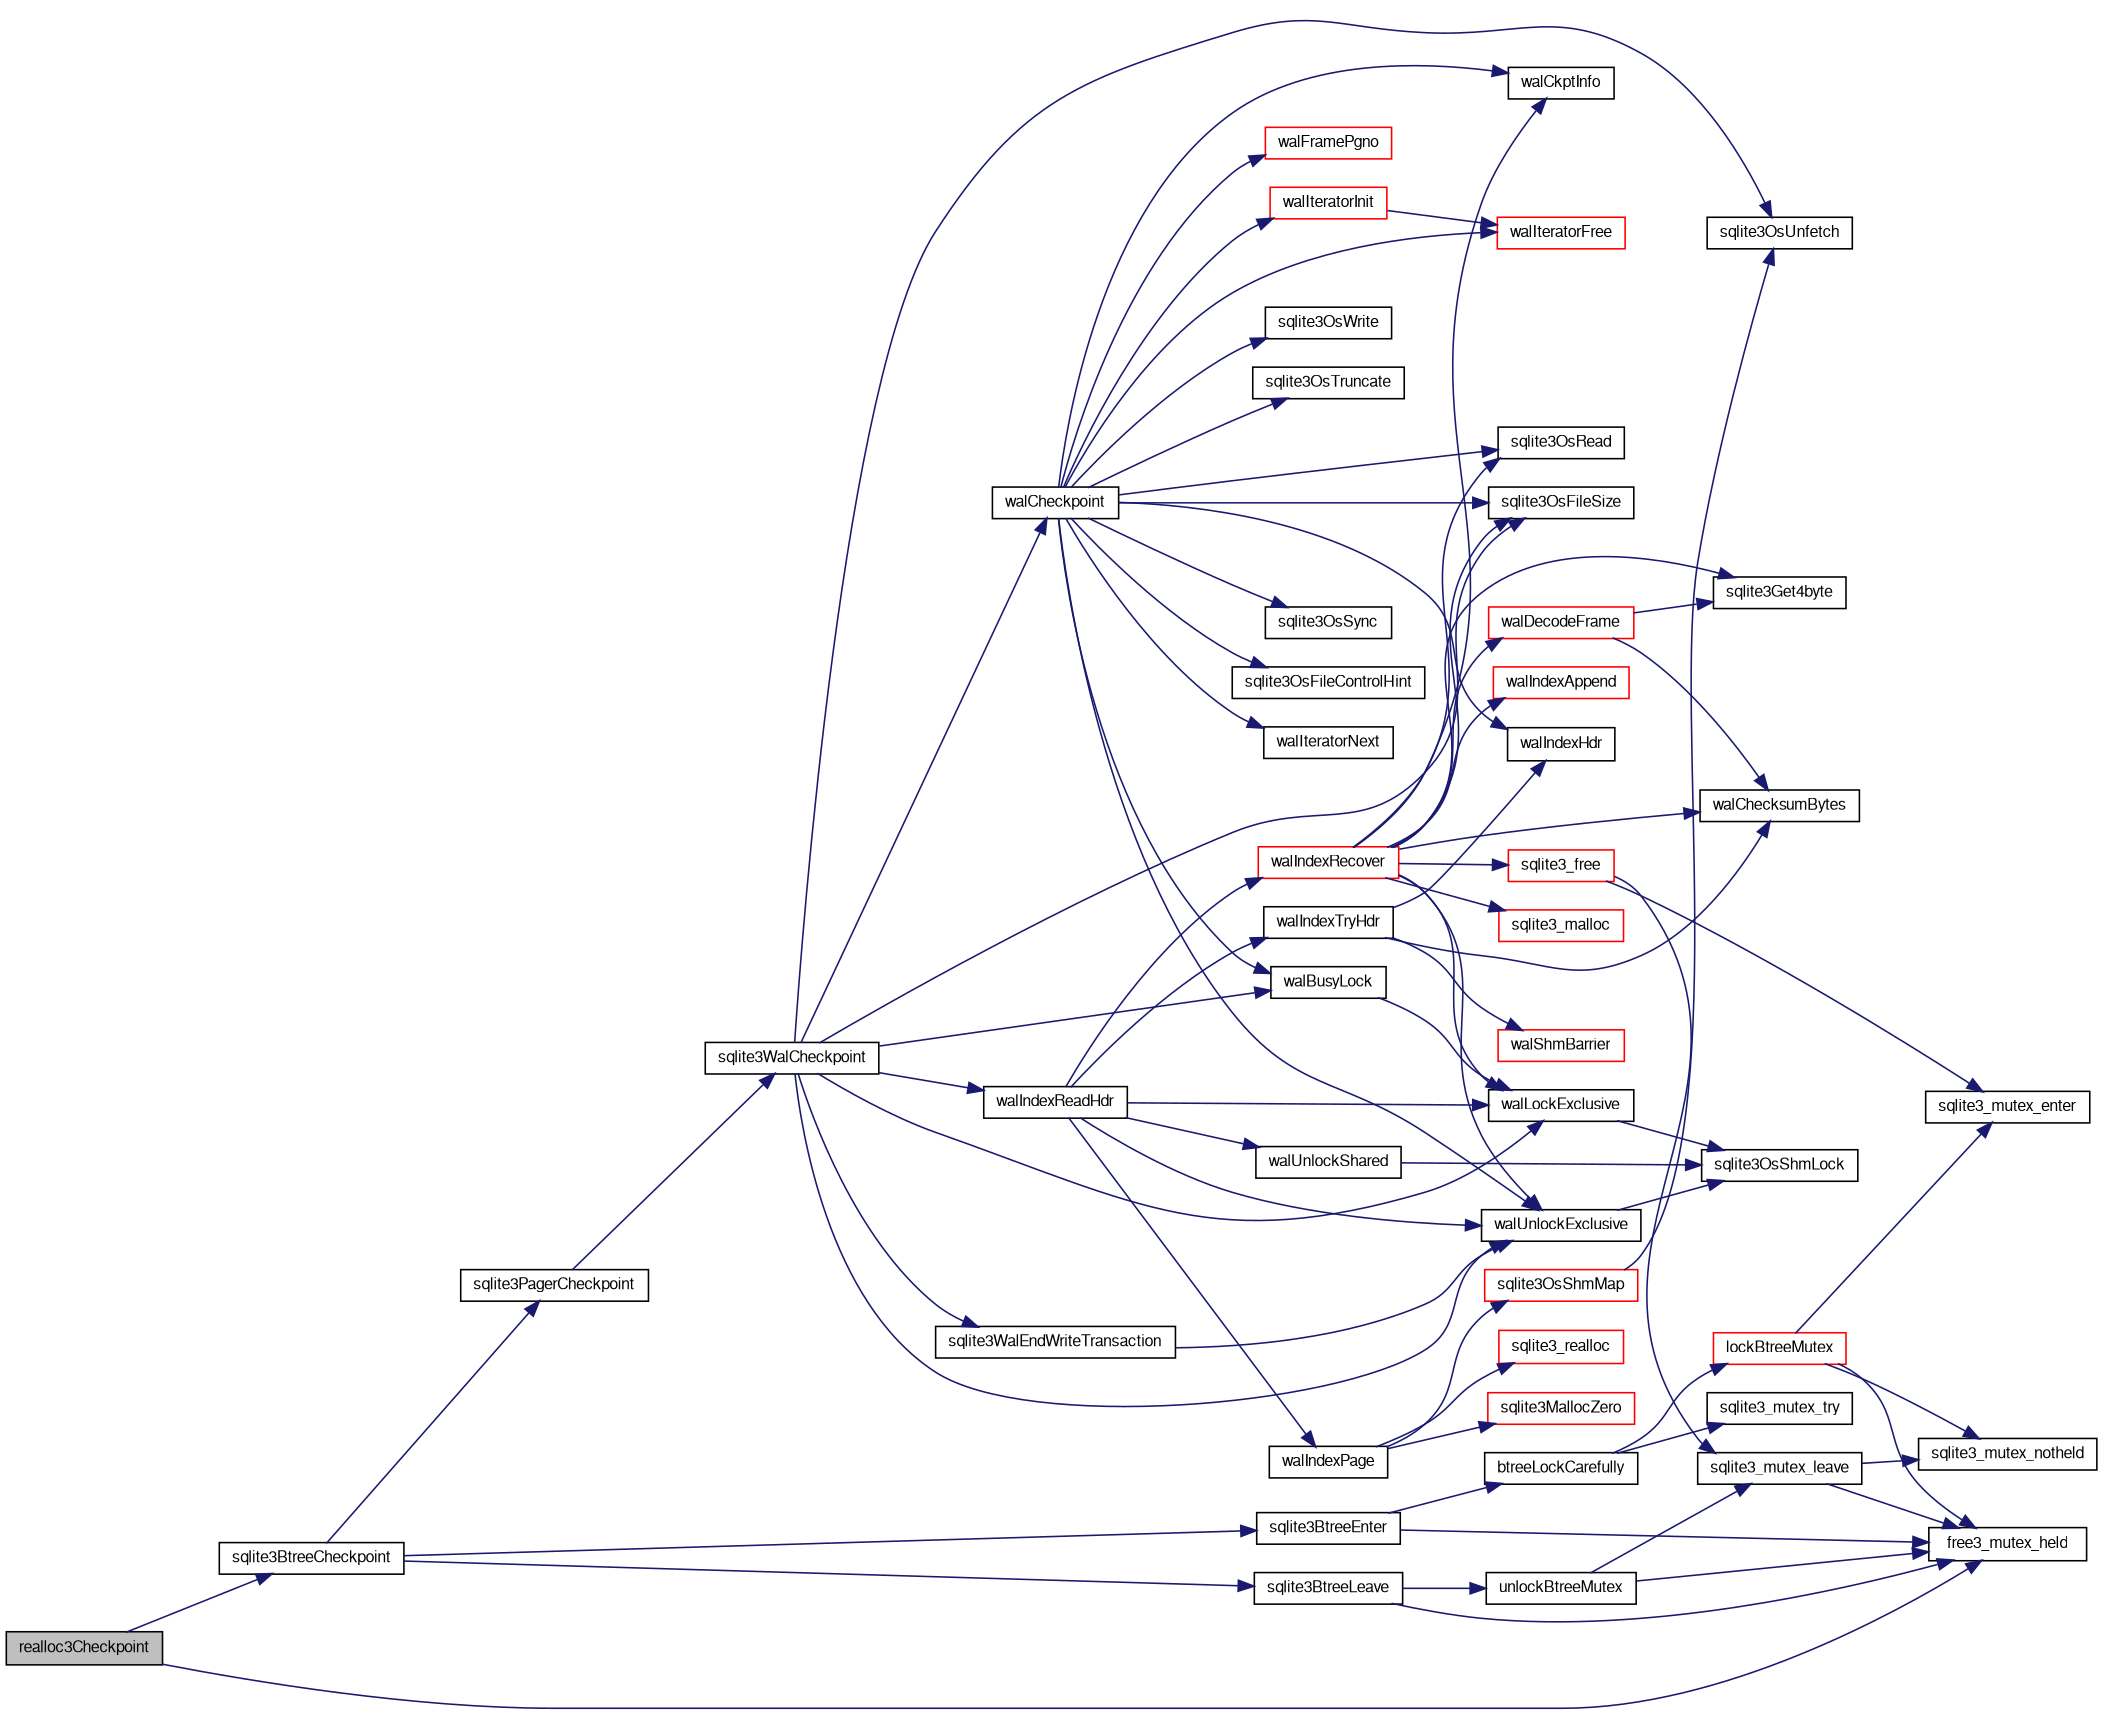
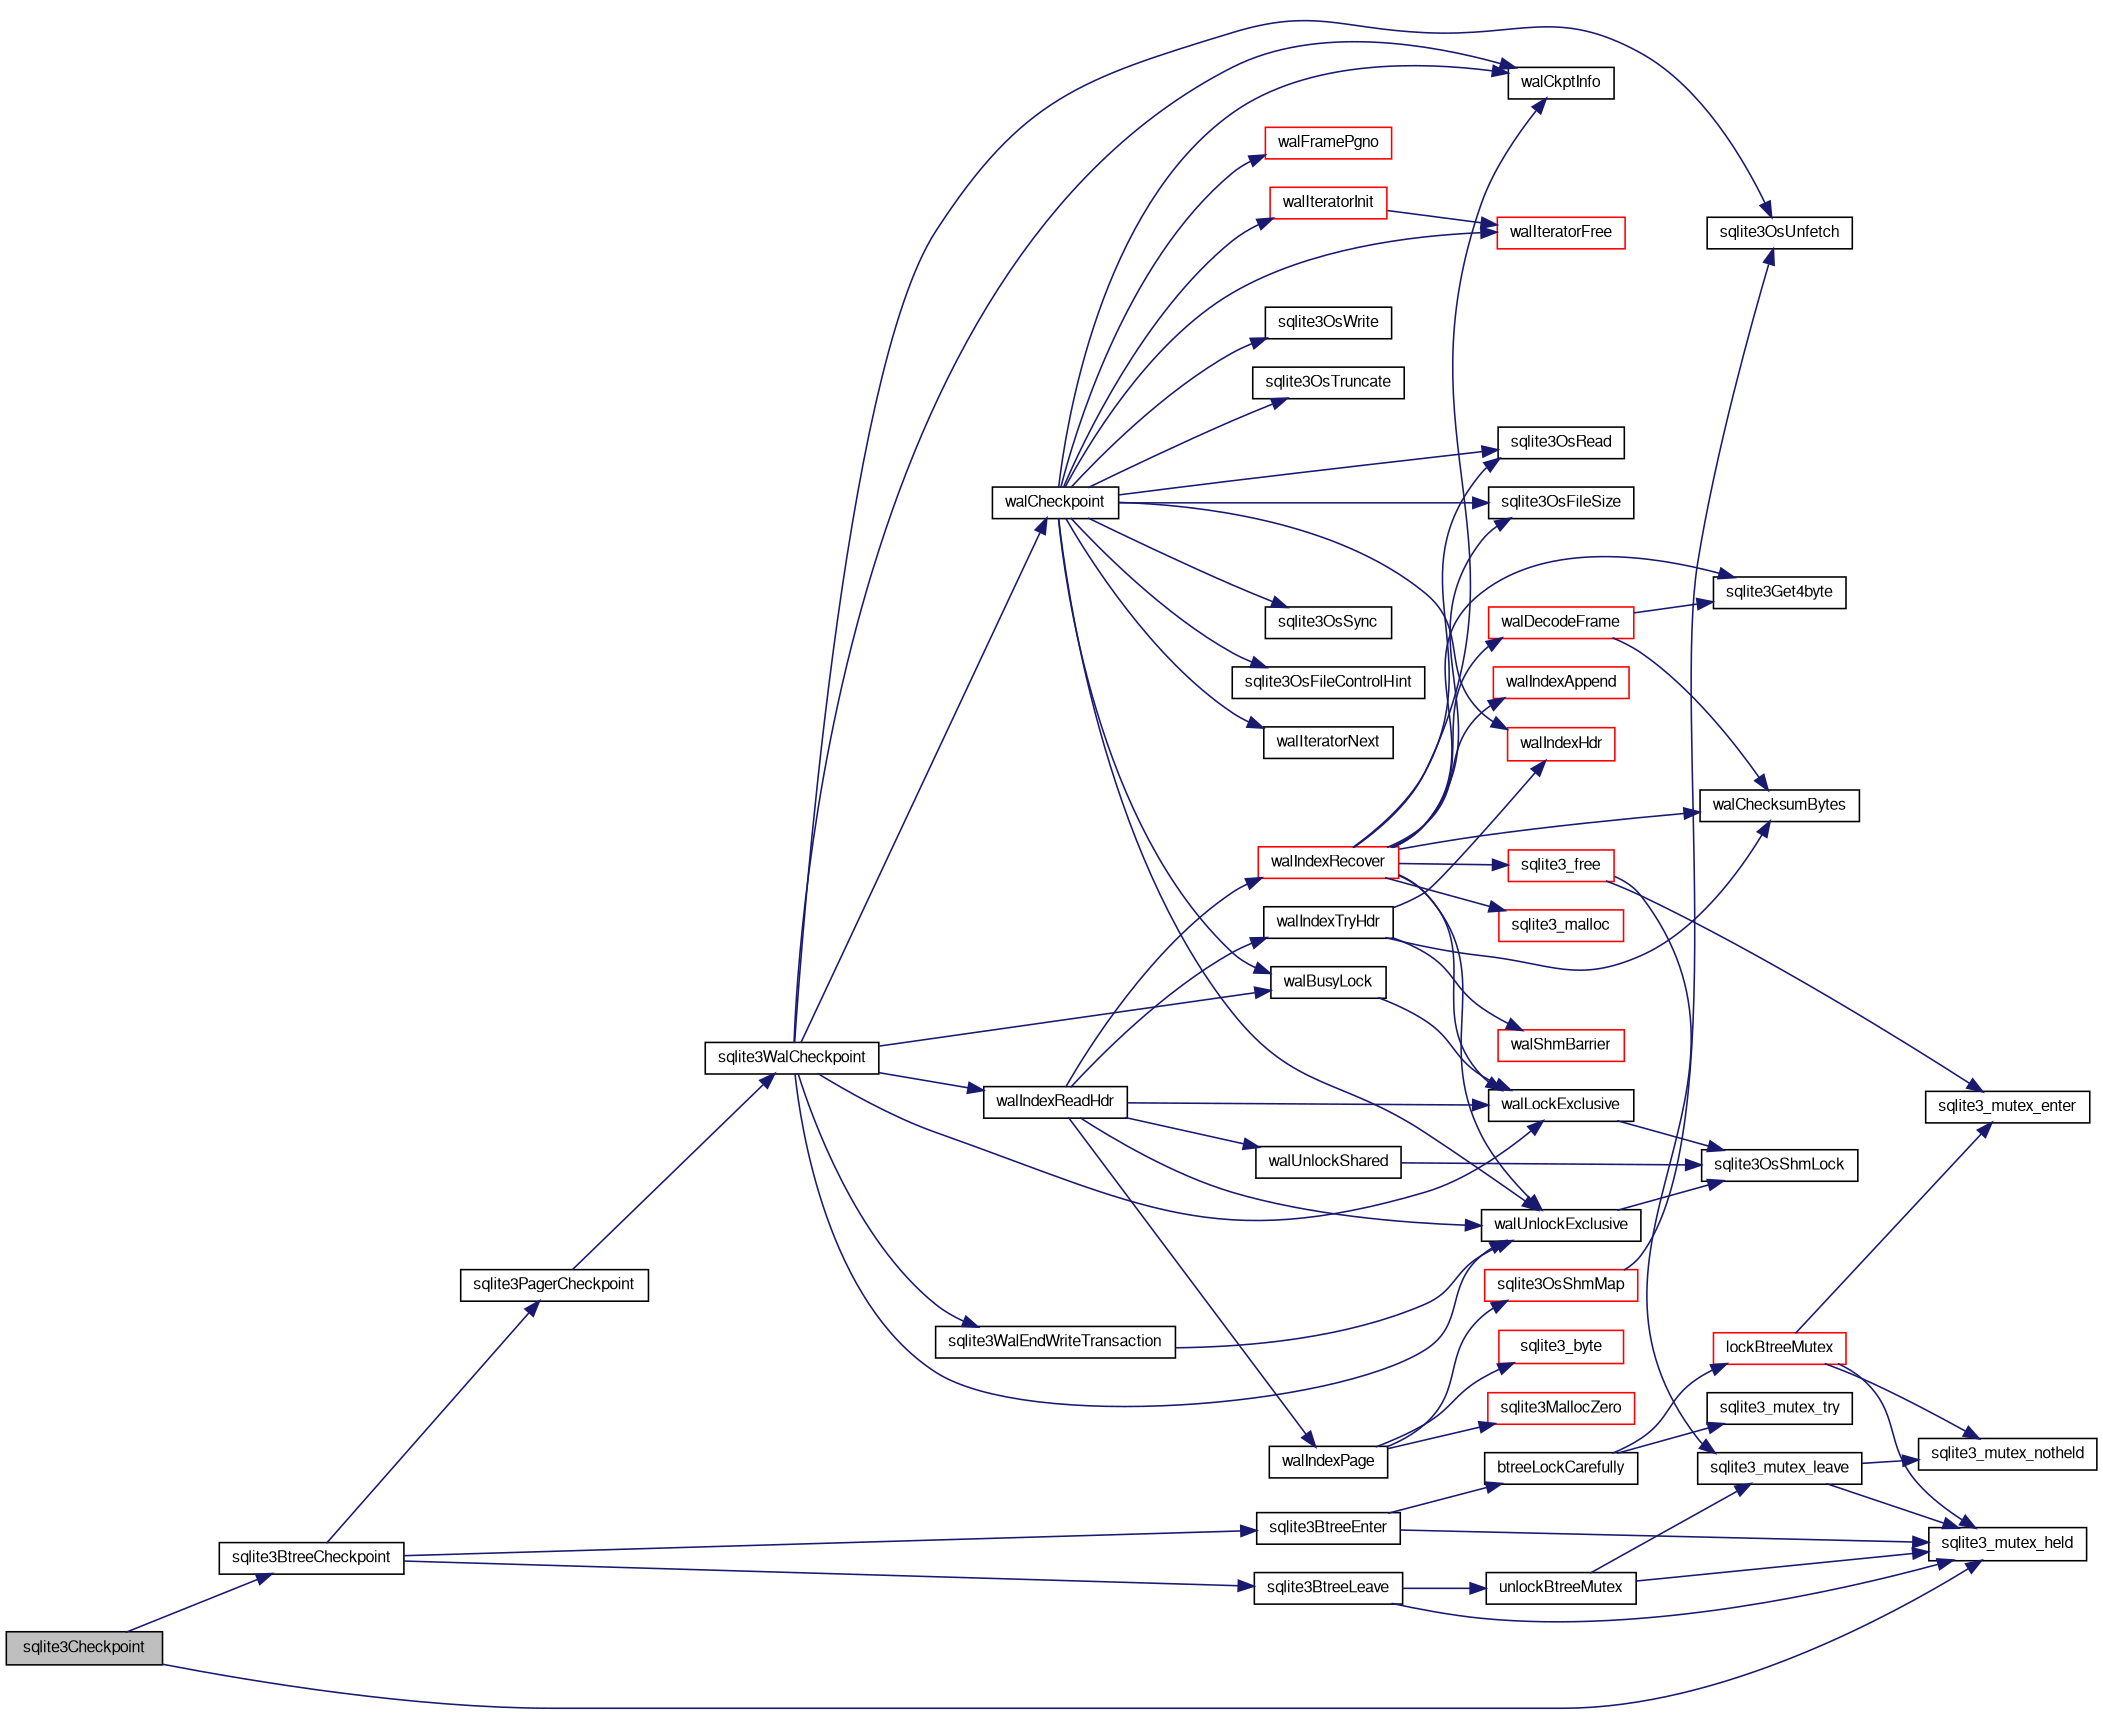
(1561, 744) -> (1561, 744)
(1240, 830) -> (954, 373)
(1561, 1347) -> (1561, 1347)
(2008, 1544) -> (2008, 1544)
(84, 1648) -> (84, 1648)
